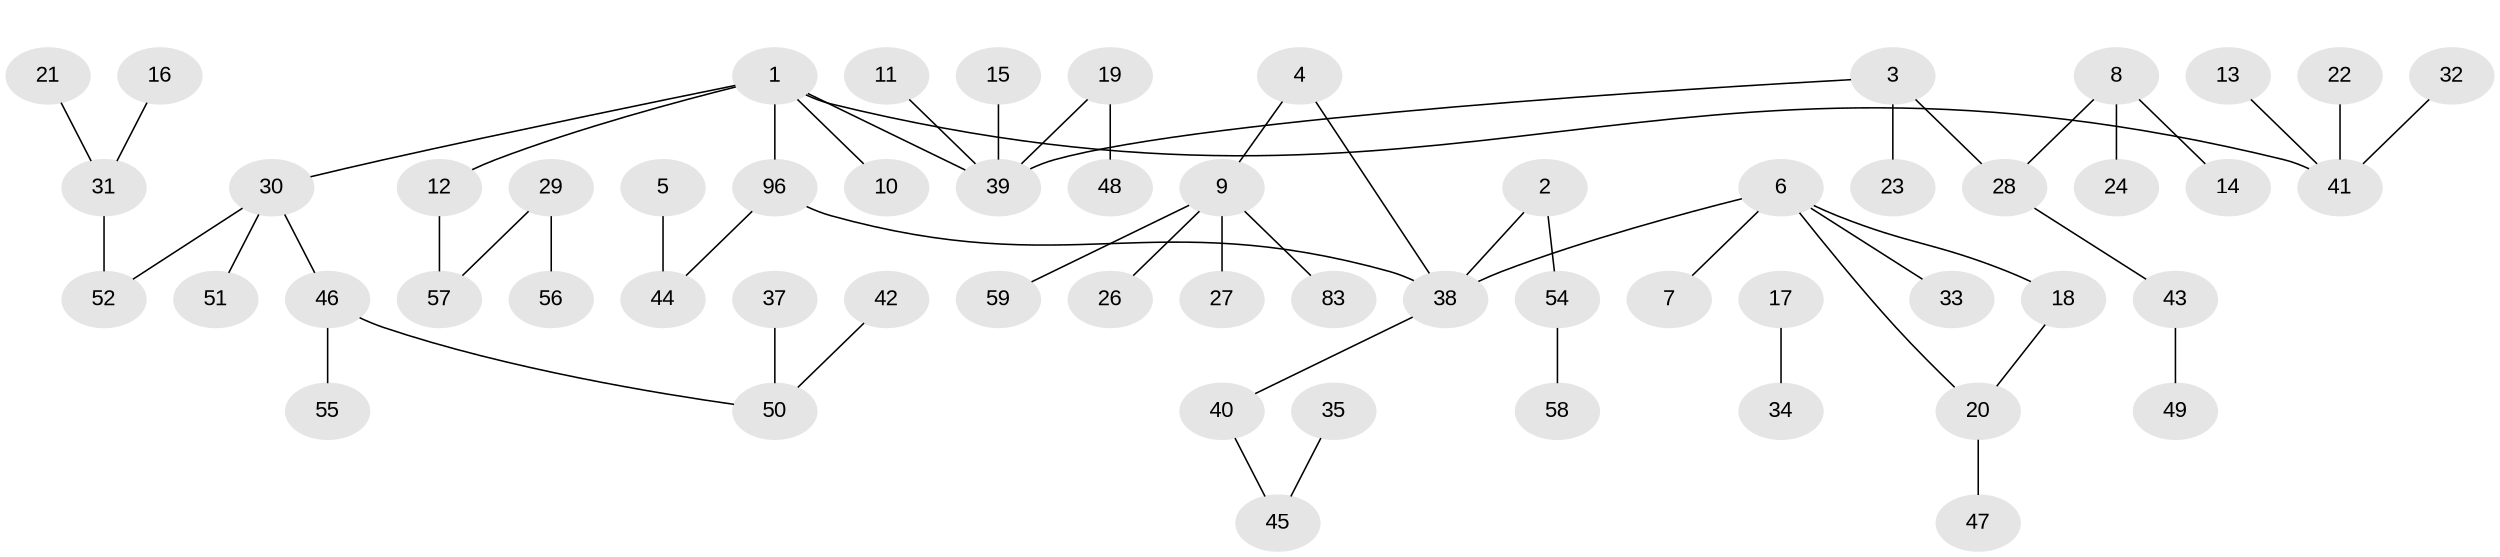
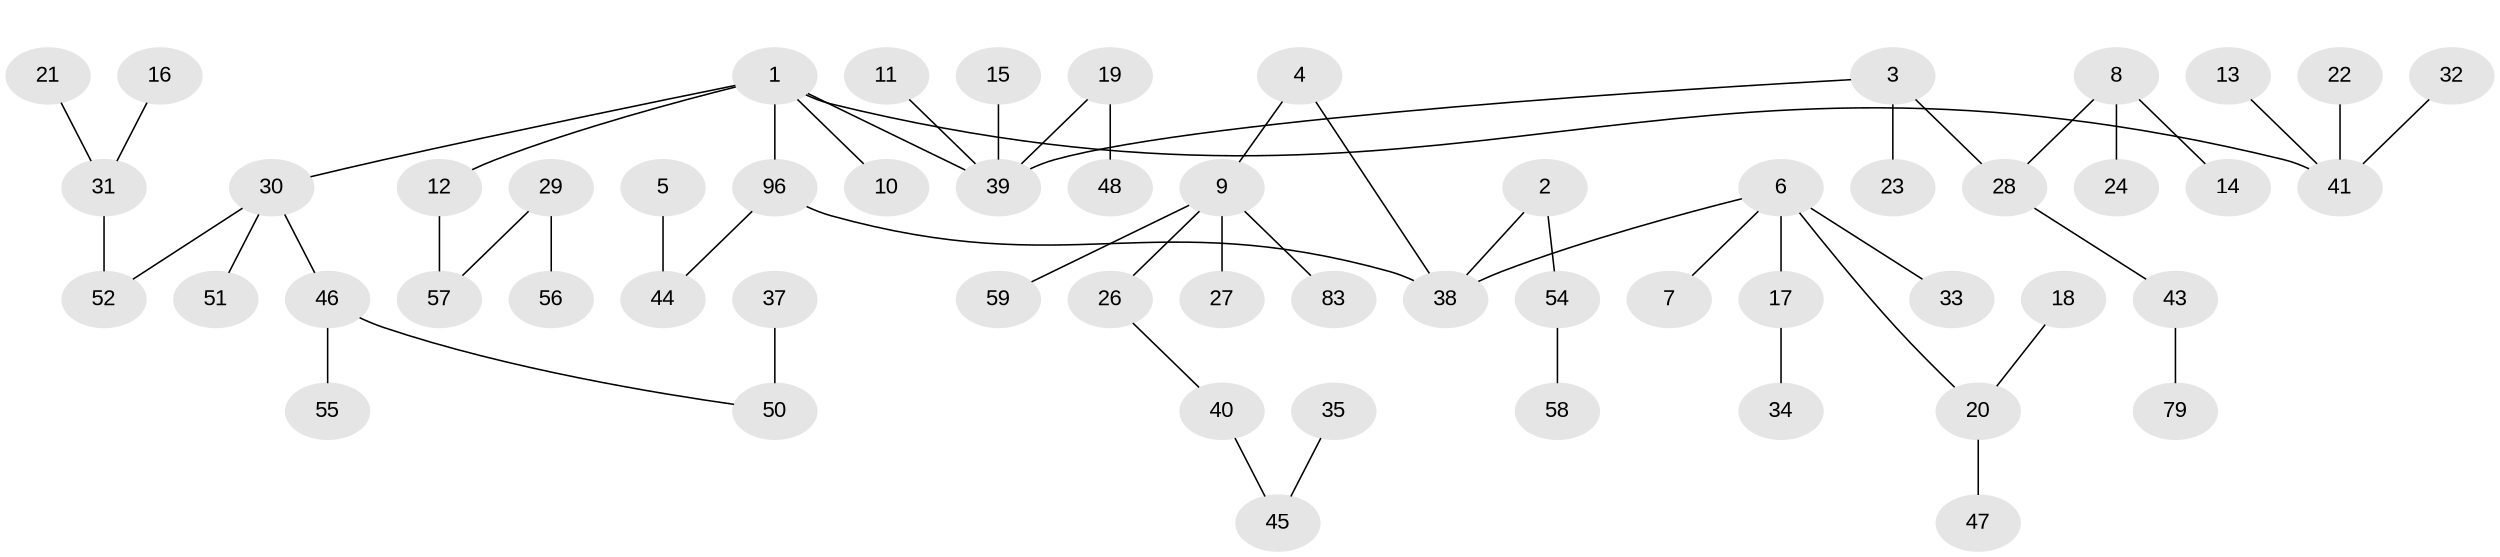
(1922, 244) -> (1781, 244)
(887, 299) -> none
(1334, 355) -> (1166, 355)
(2175, 411) -> (2175, 411)
